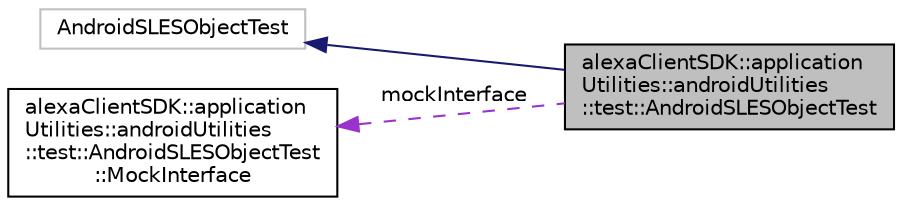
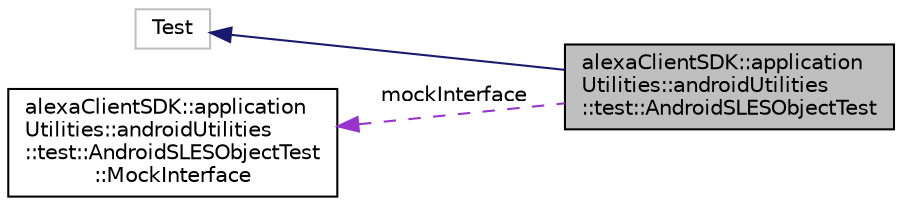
(173, 29) -> (173, 29)
